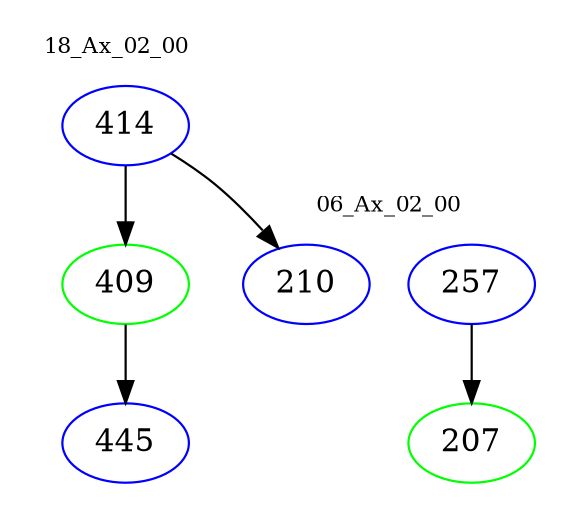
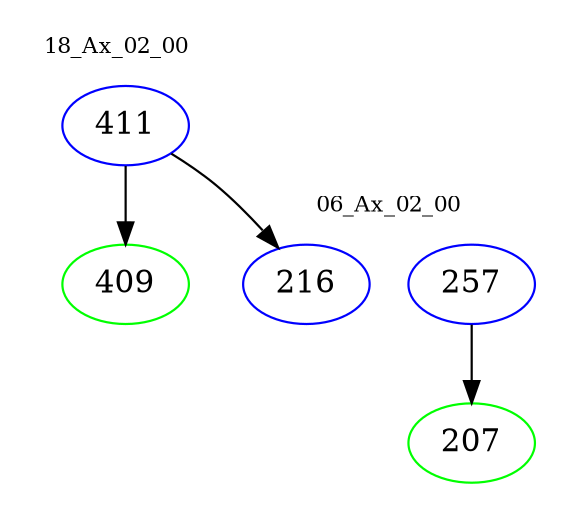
(126, 126) -> (126, 126)
(306, 284) -> (306, 284)
(126, 443) -> none
